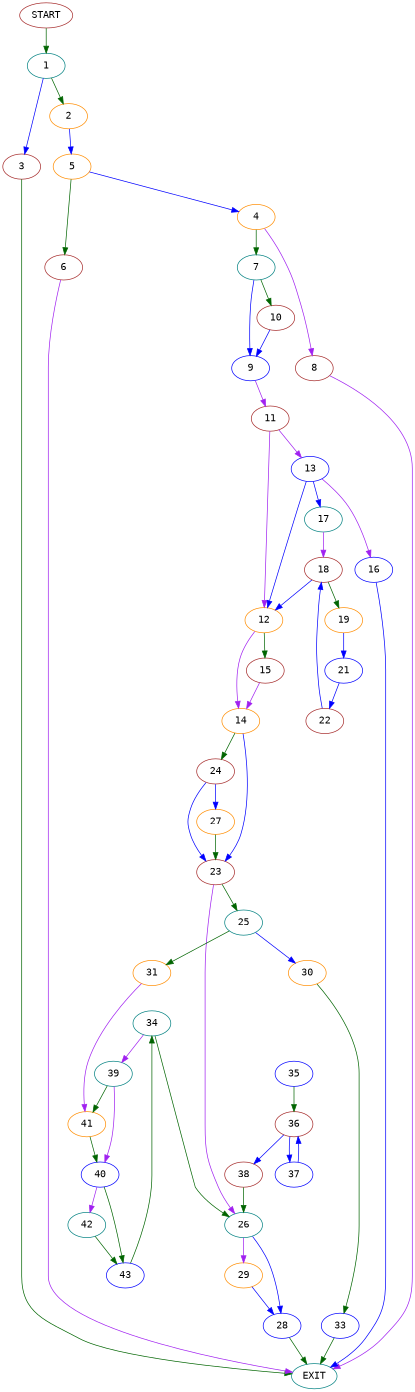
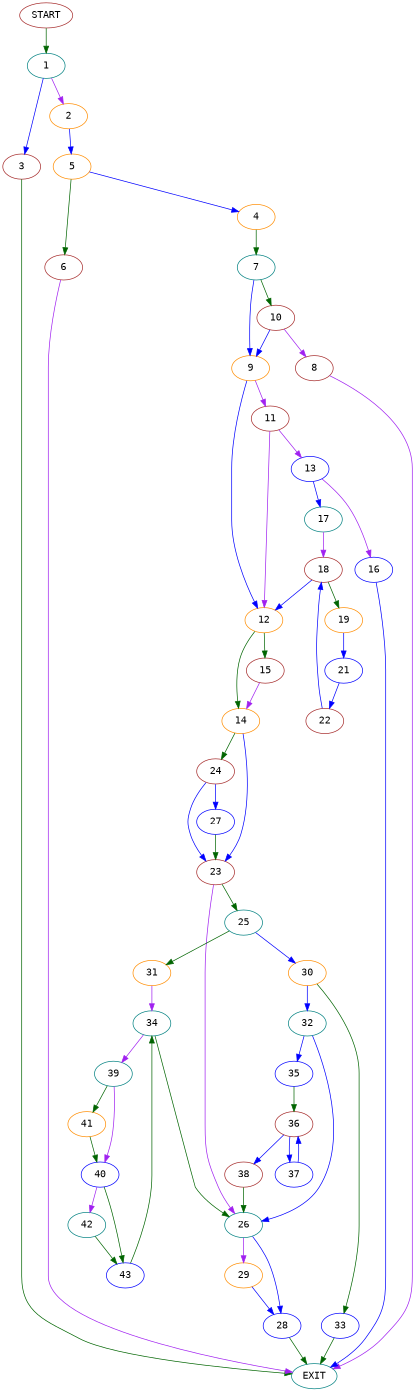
(56, 88) -> (56, 88)
(295, 286) -> (293, 340)
(251, 368) -> (251, 368)
(288, 541) -> (232, 492)
(239, 664) -> (239, 664)
(216, 822) -> (216, 822)
none -> (307, 1023)
(99, 1038) -> (152, 995)
